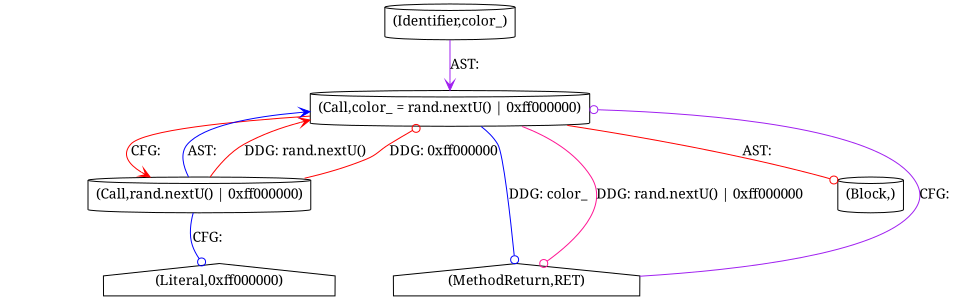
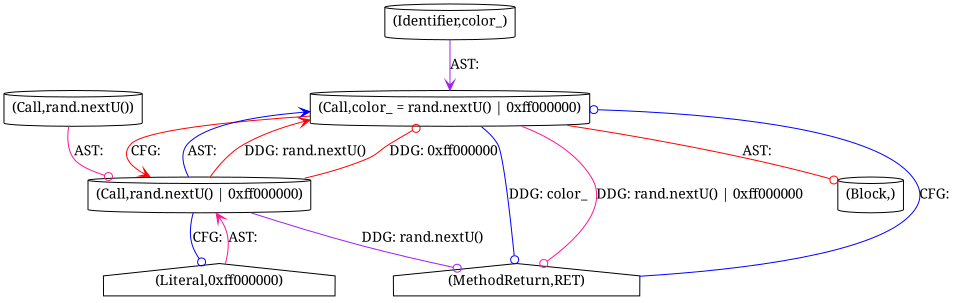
none -> (73, 108)
(911, 176) -> (911, 176)
none -> (228, 242)
none -> (351, 243)
